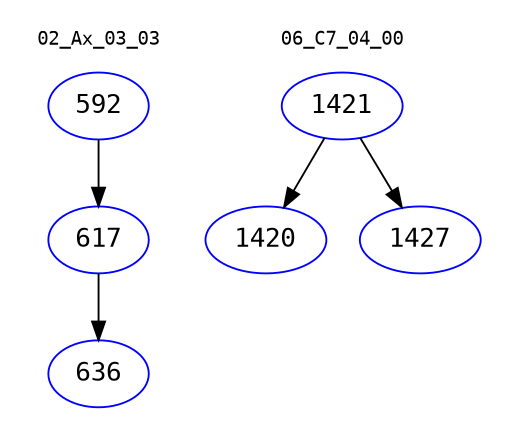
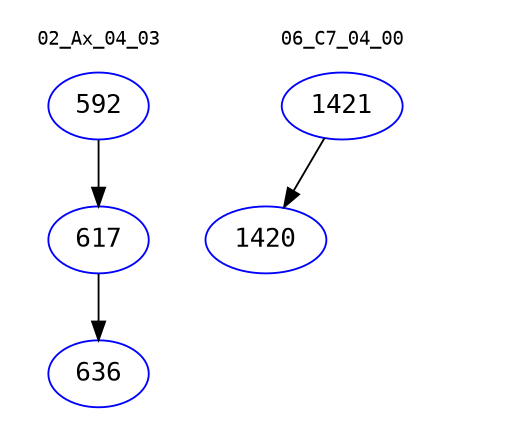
(99, 40) -> (99, 40)
(420, 240) -> none
